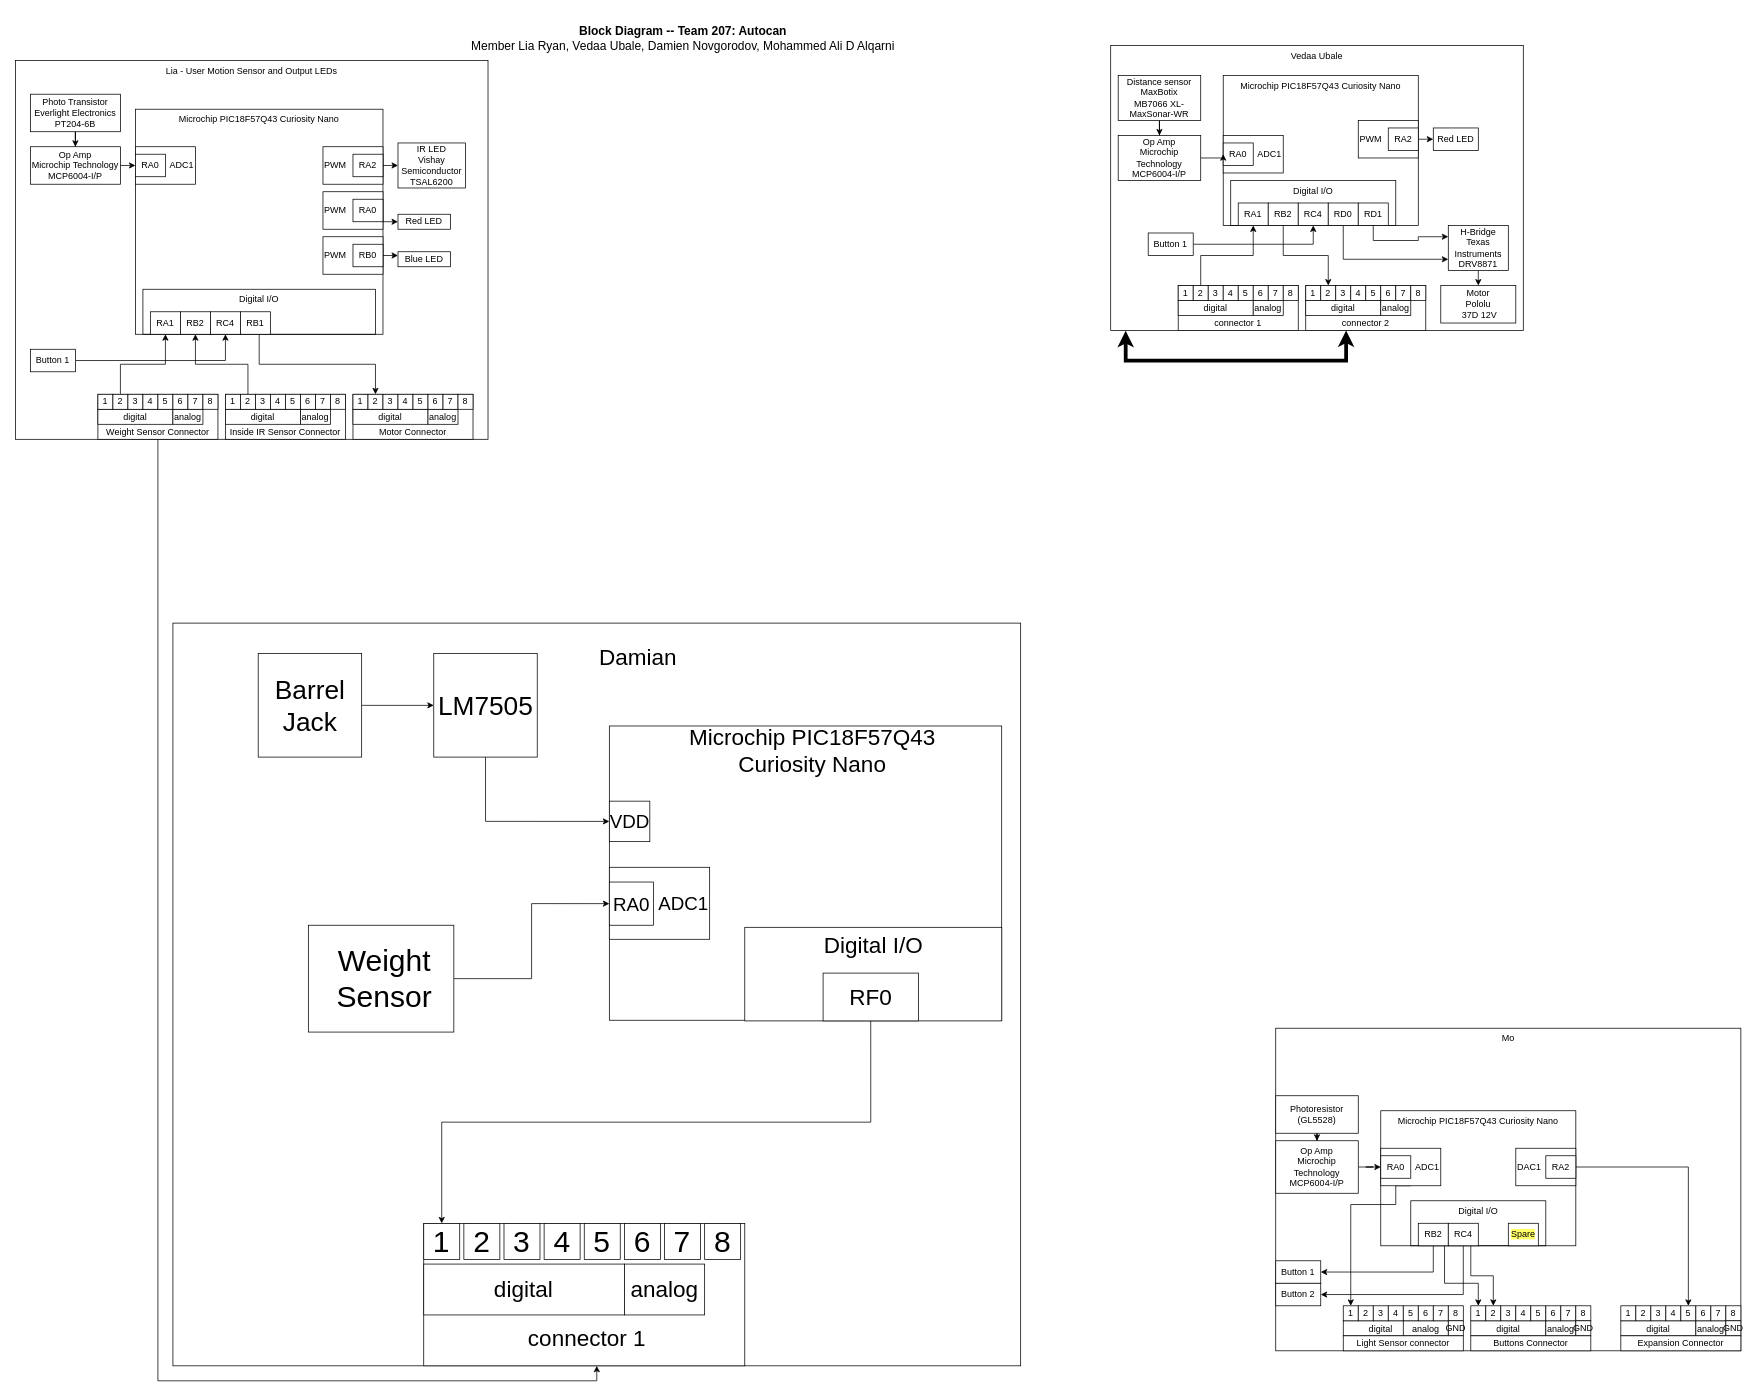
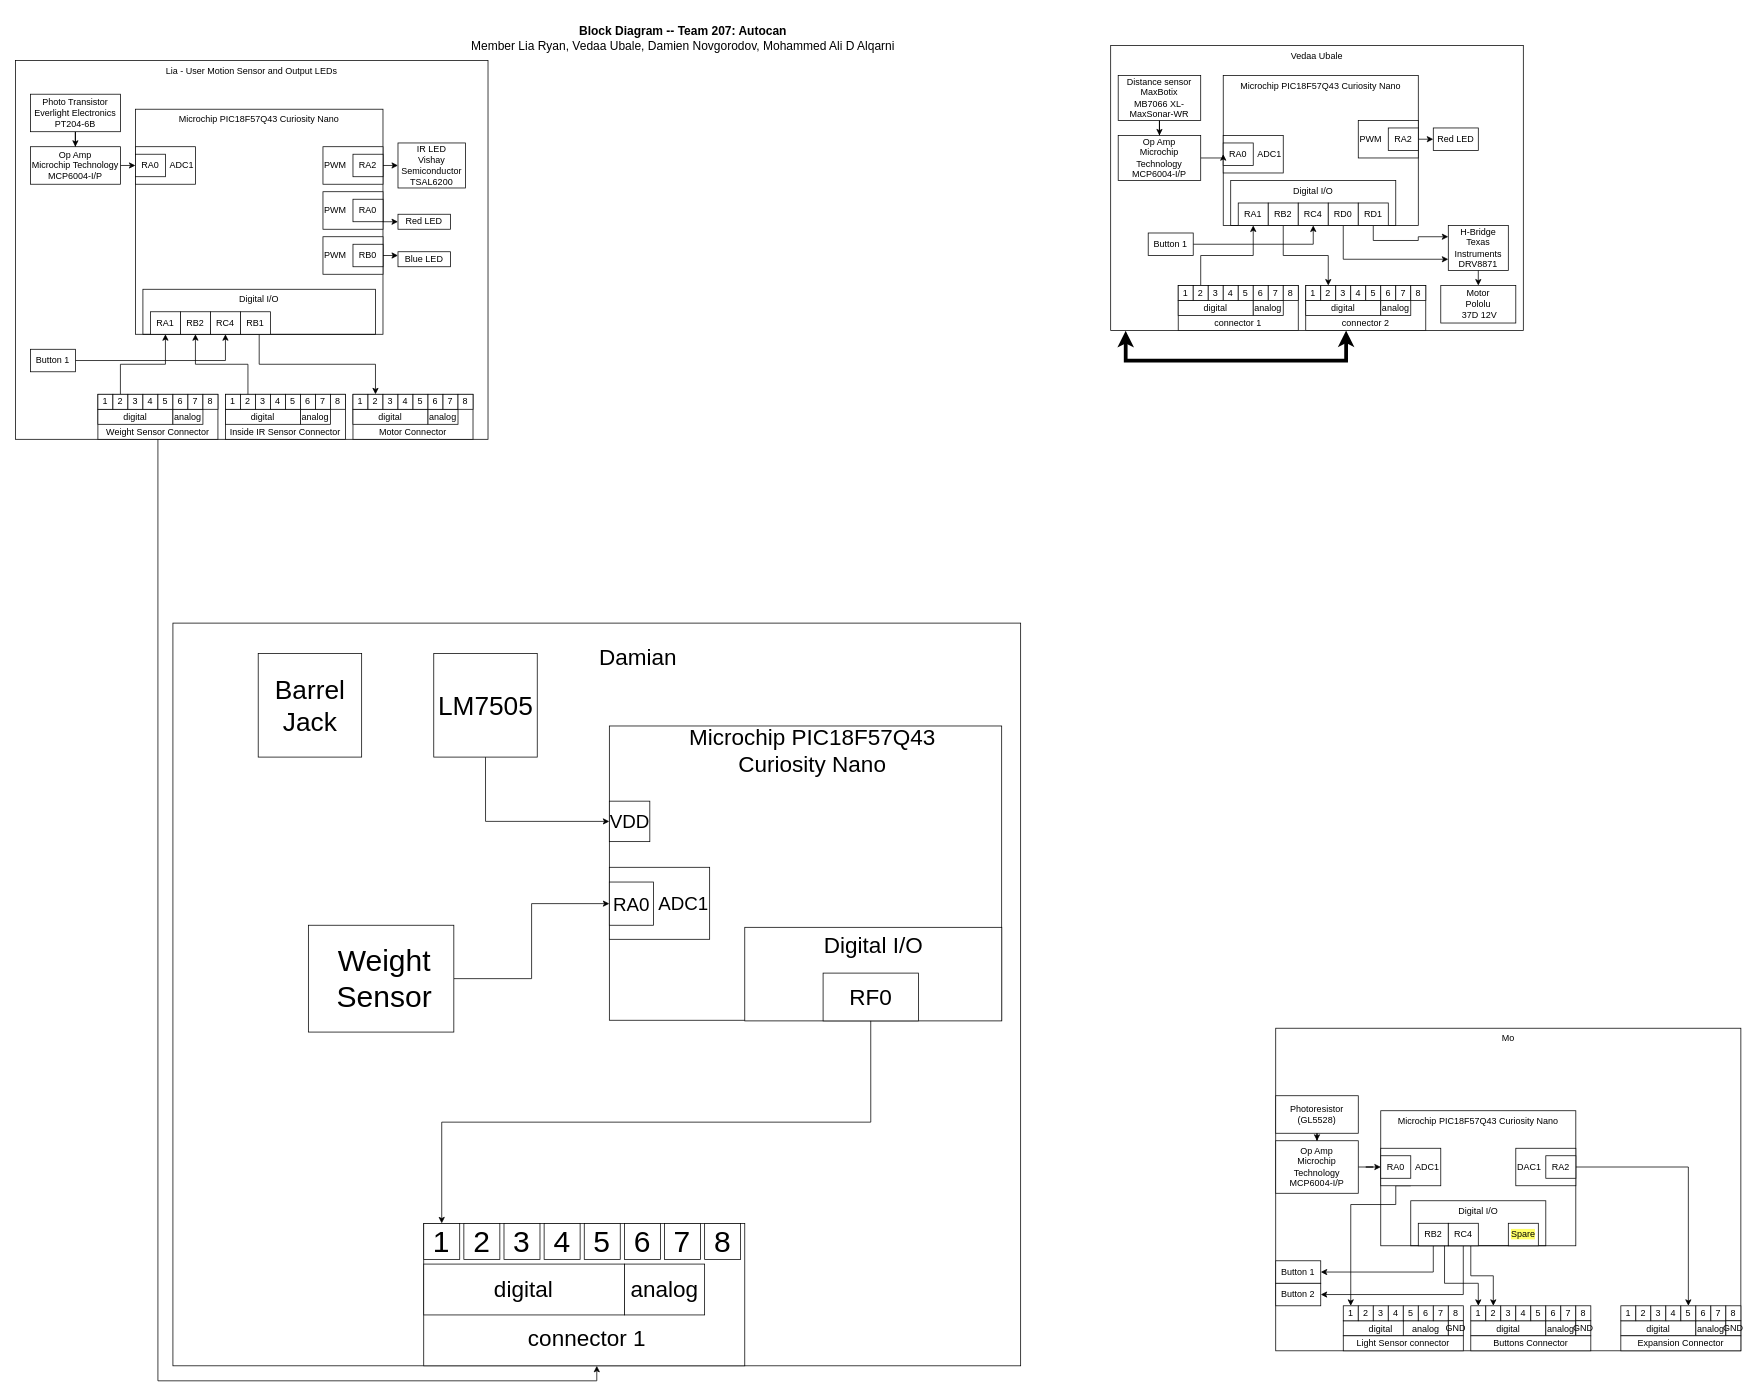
(395, 705) -> none
